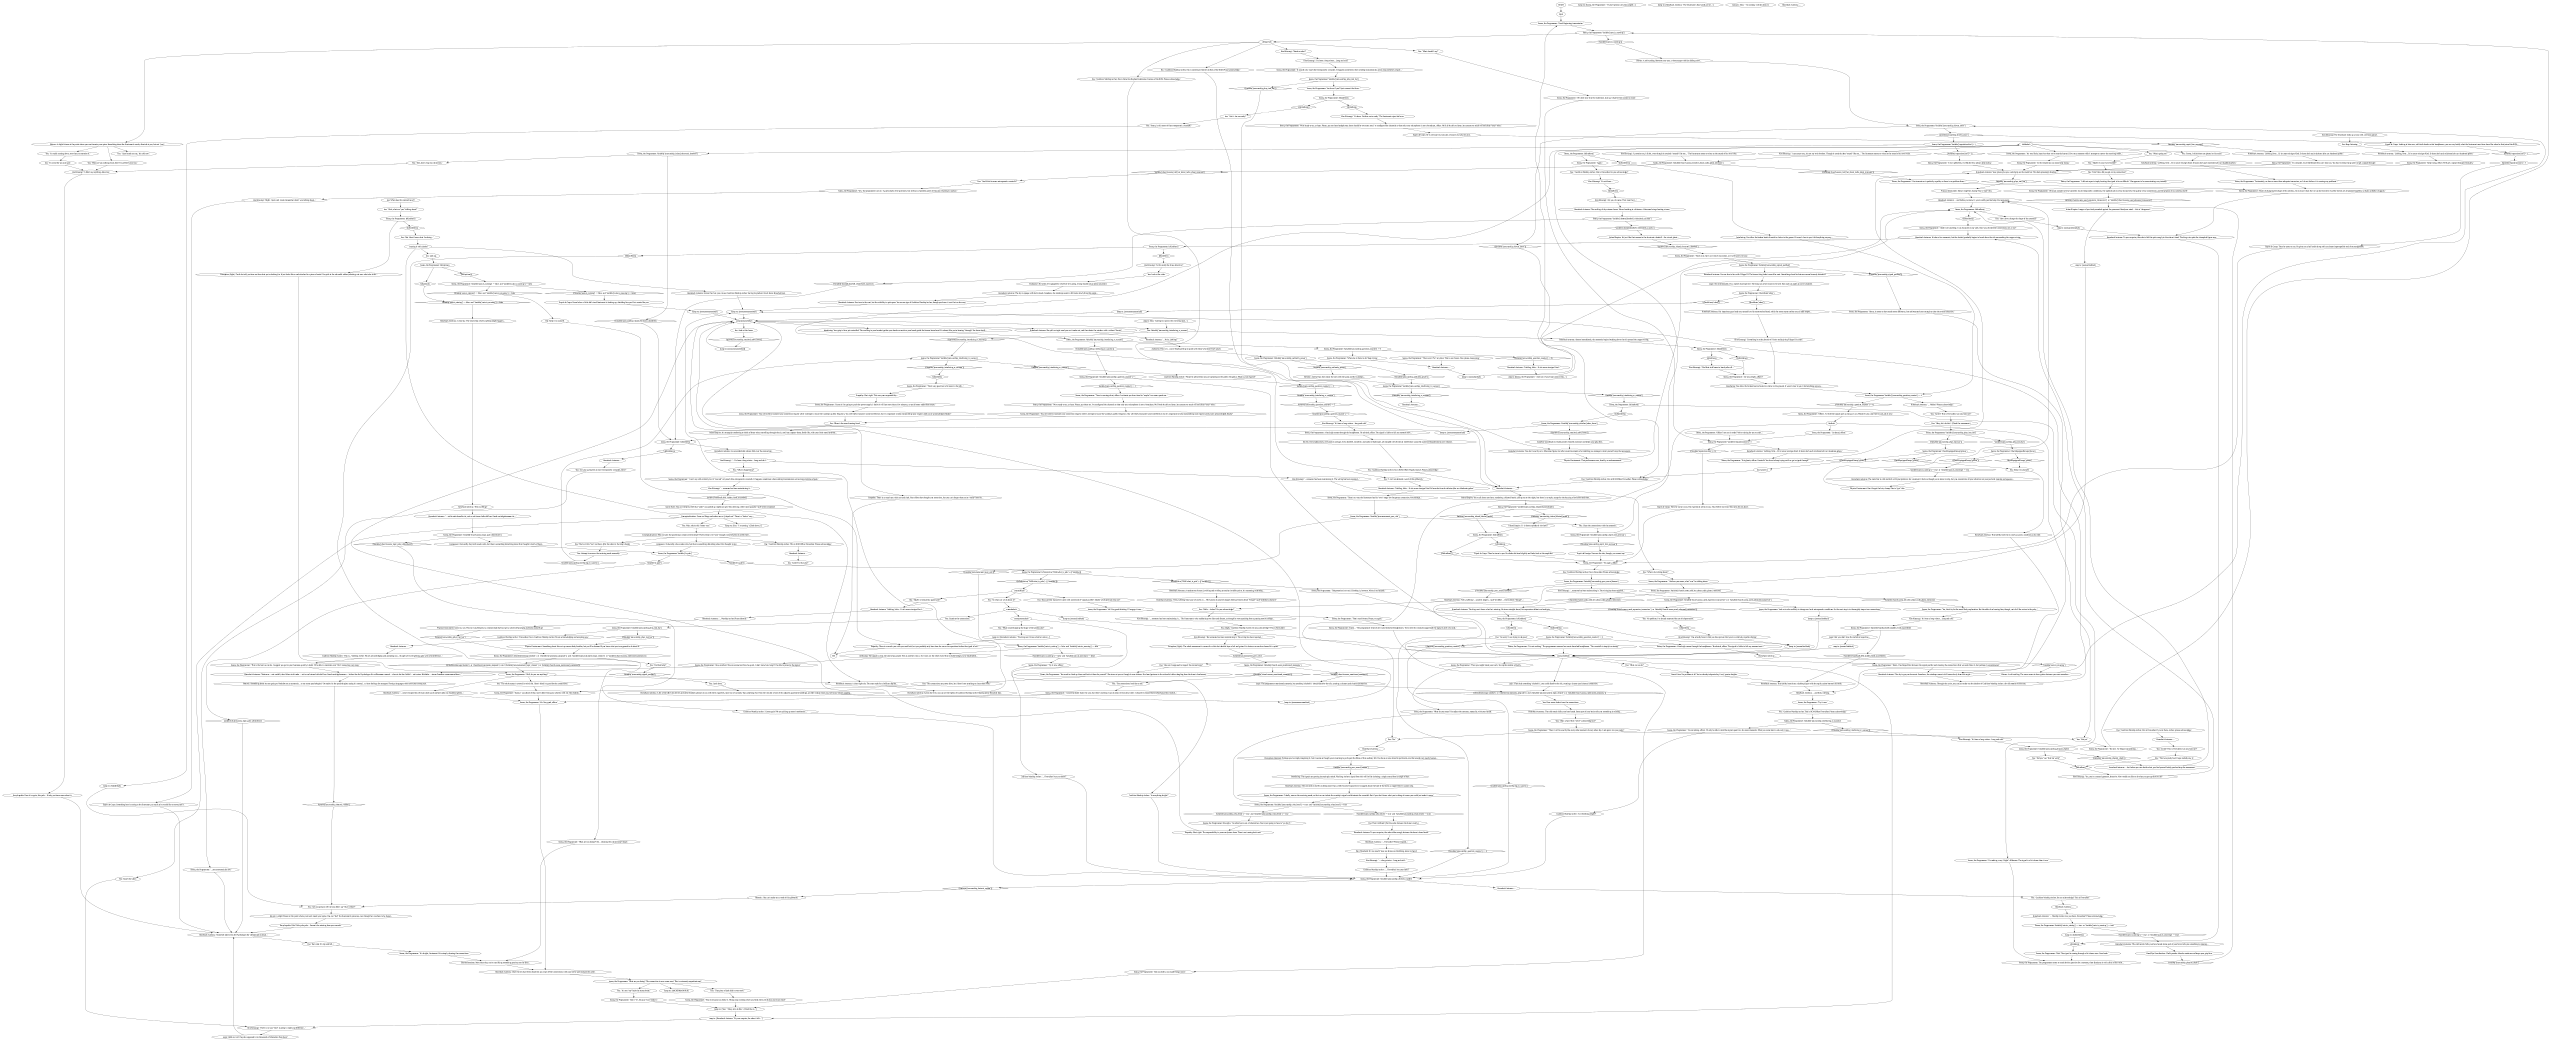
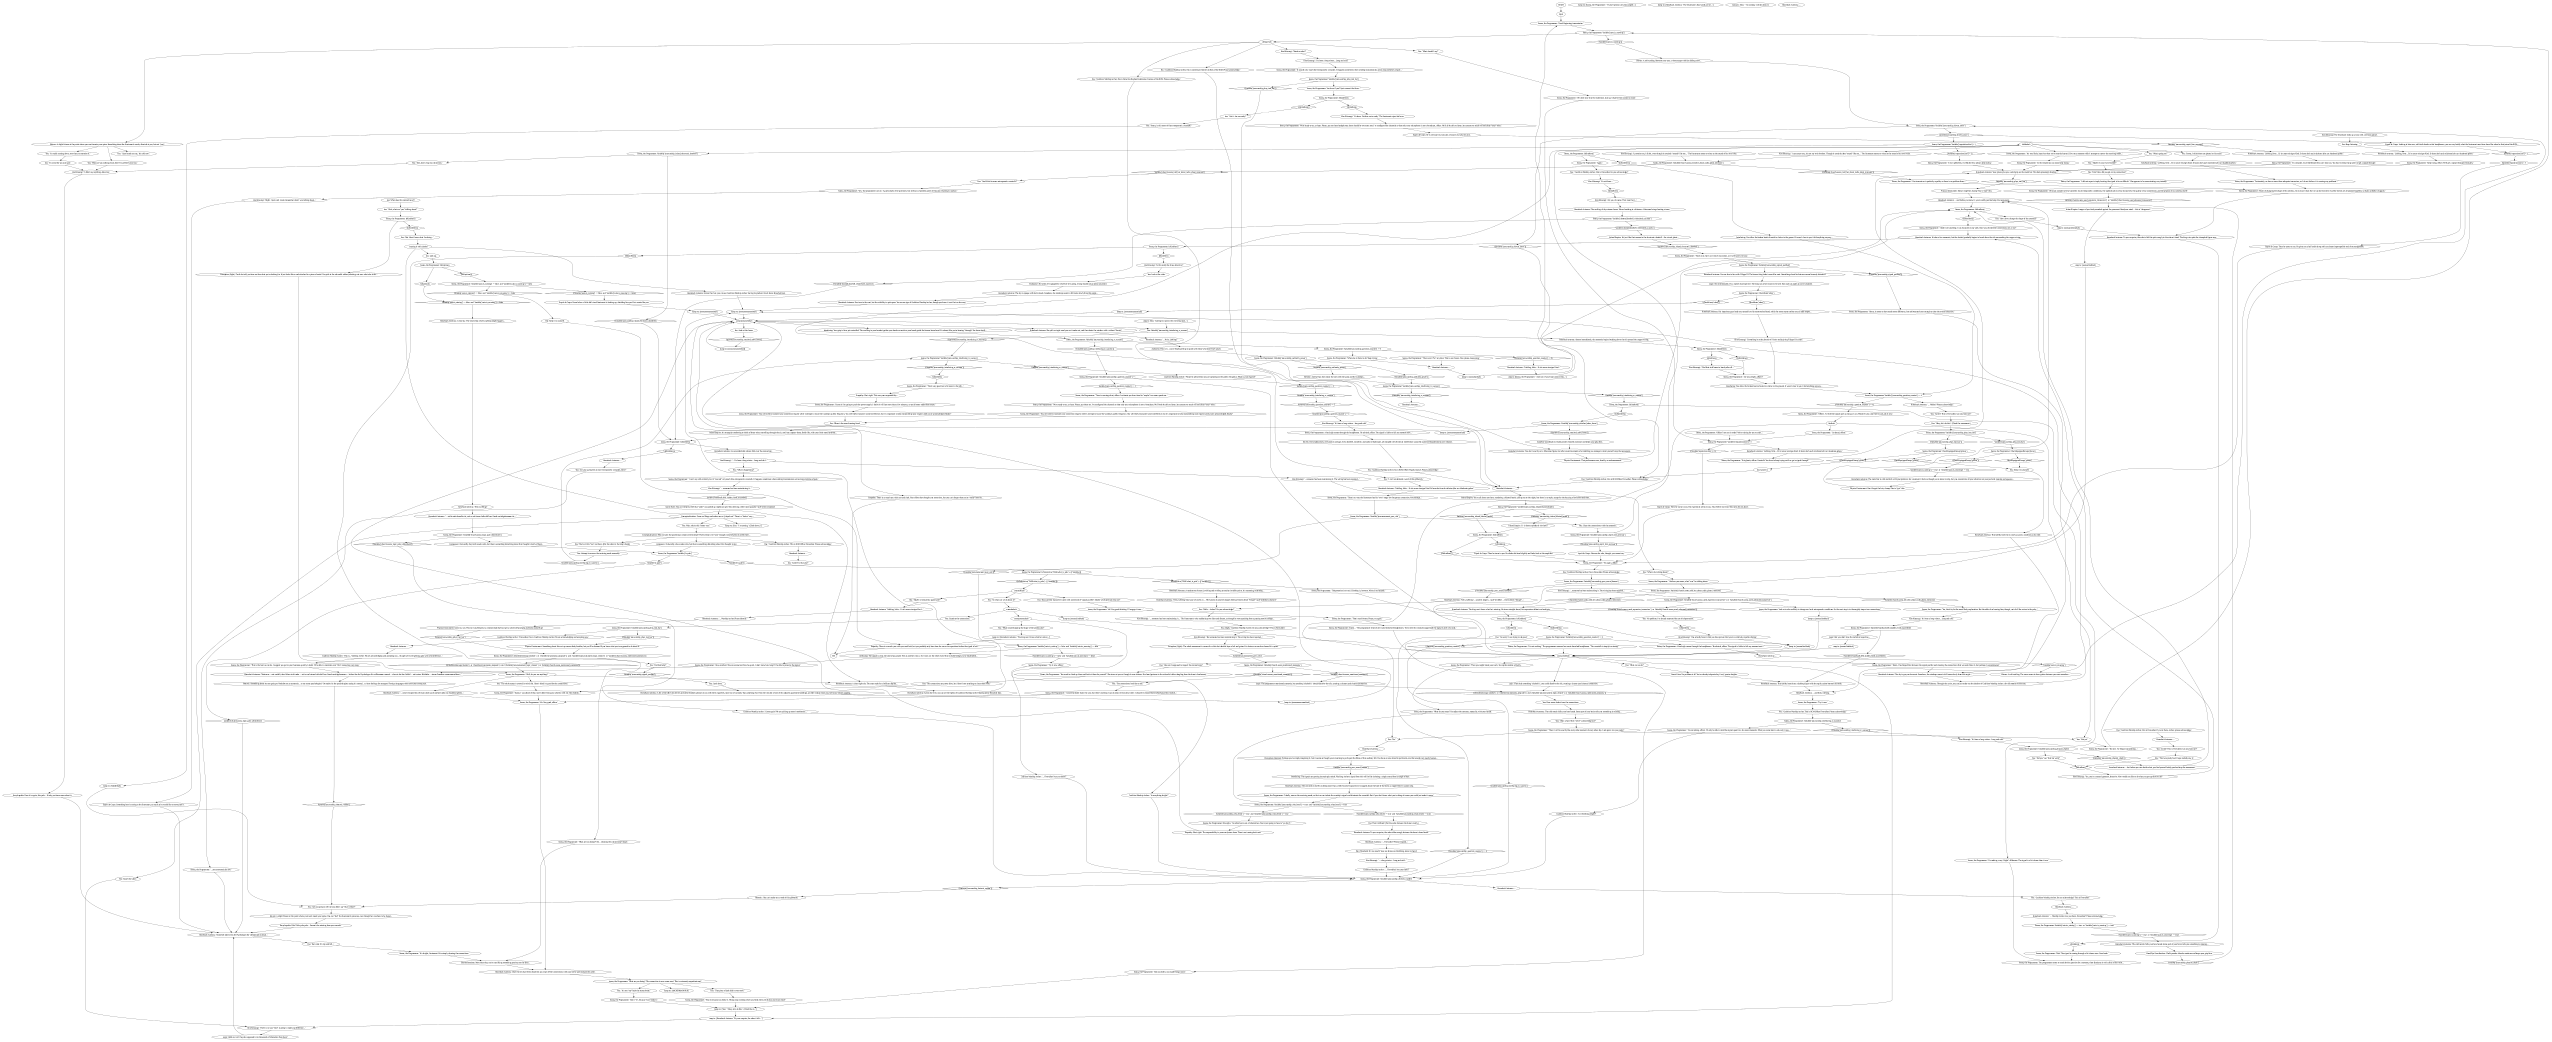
(1601, 554) -> (1601, 554)
(2074, 935) -> none
